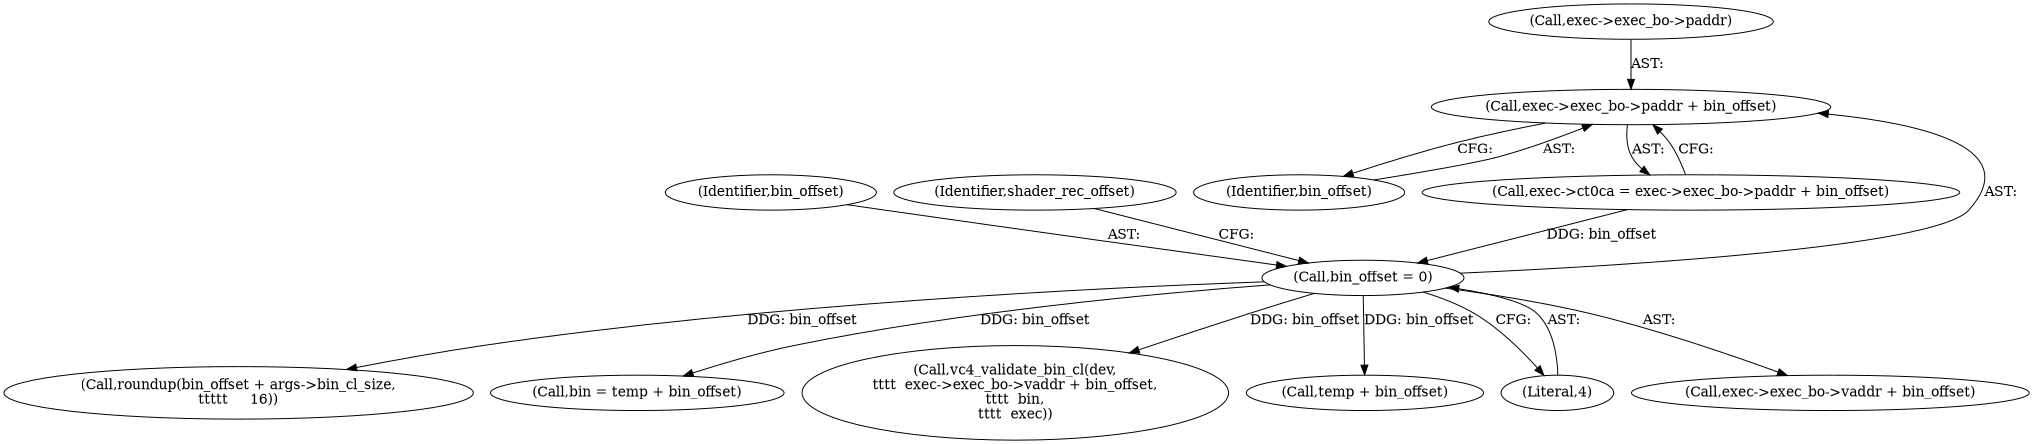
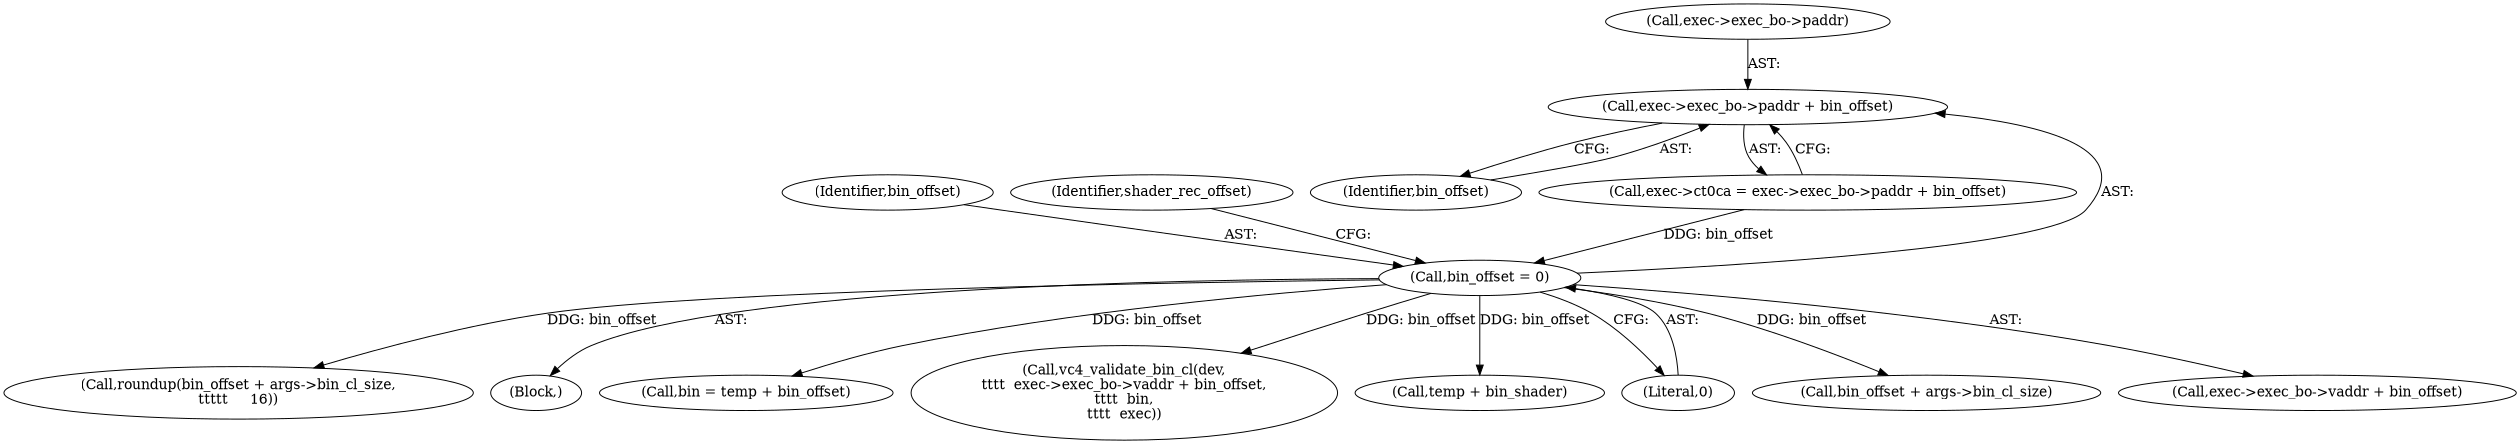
none -> (536, 393)
(1365, 393) -> (1480, 393)
(1557, 393) -> (1678, 393)
none -> (1927, 393)
